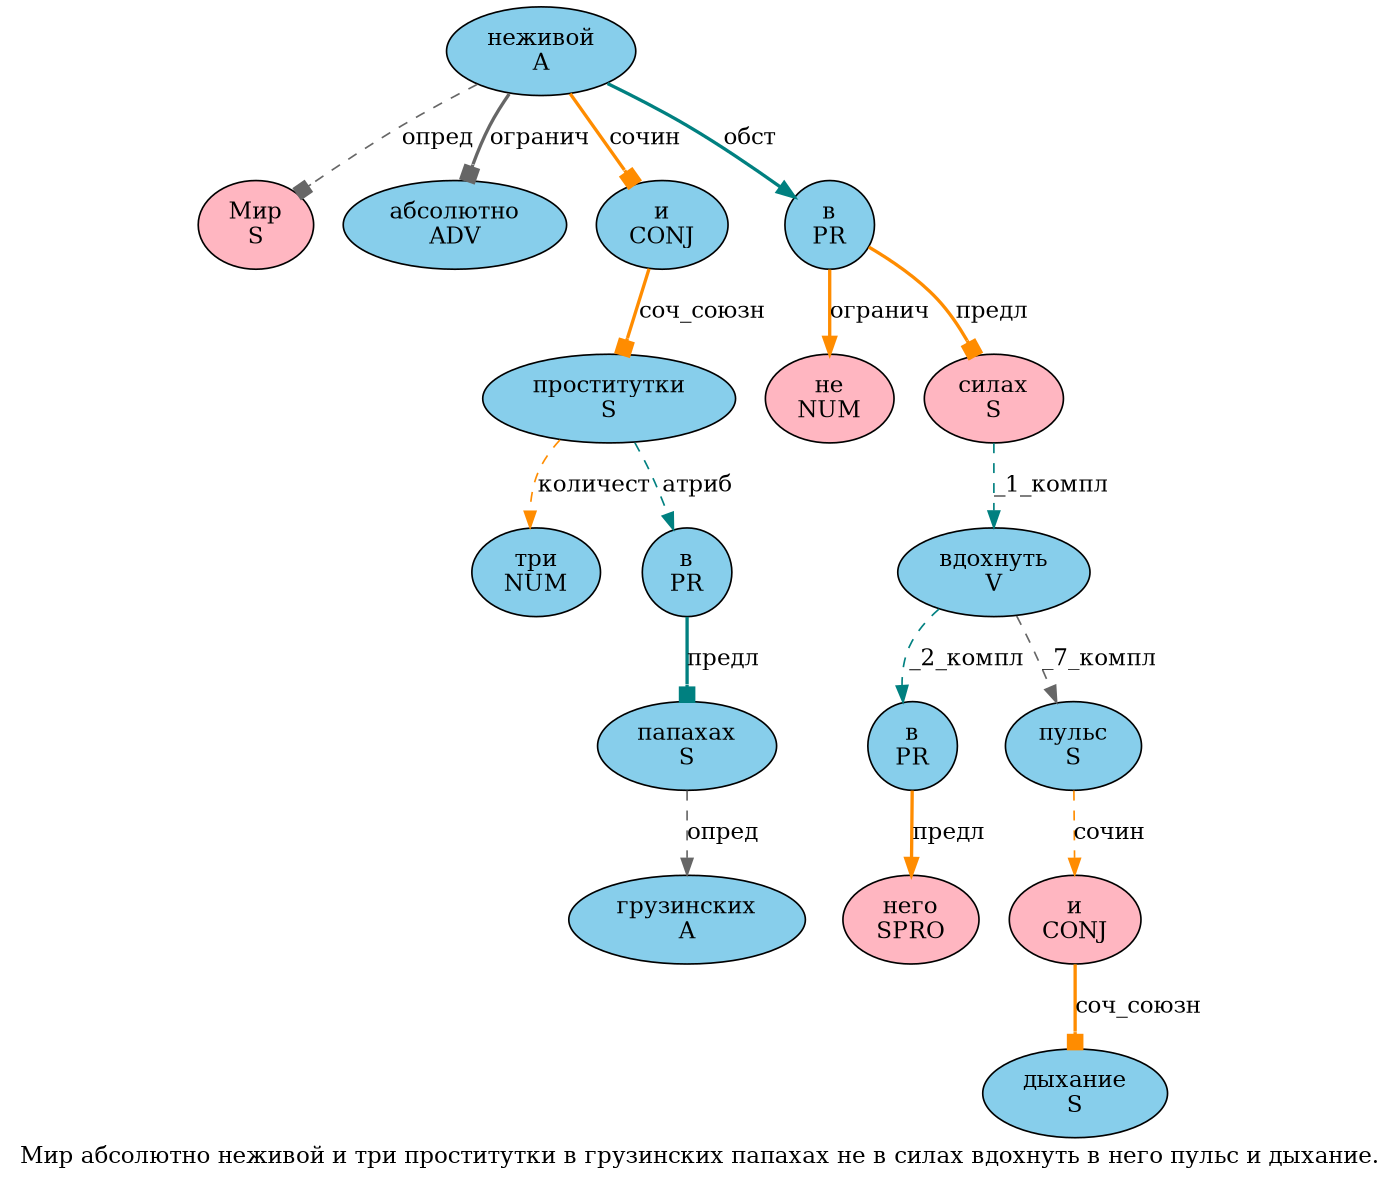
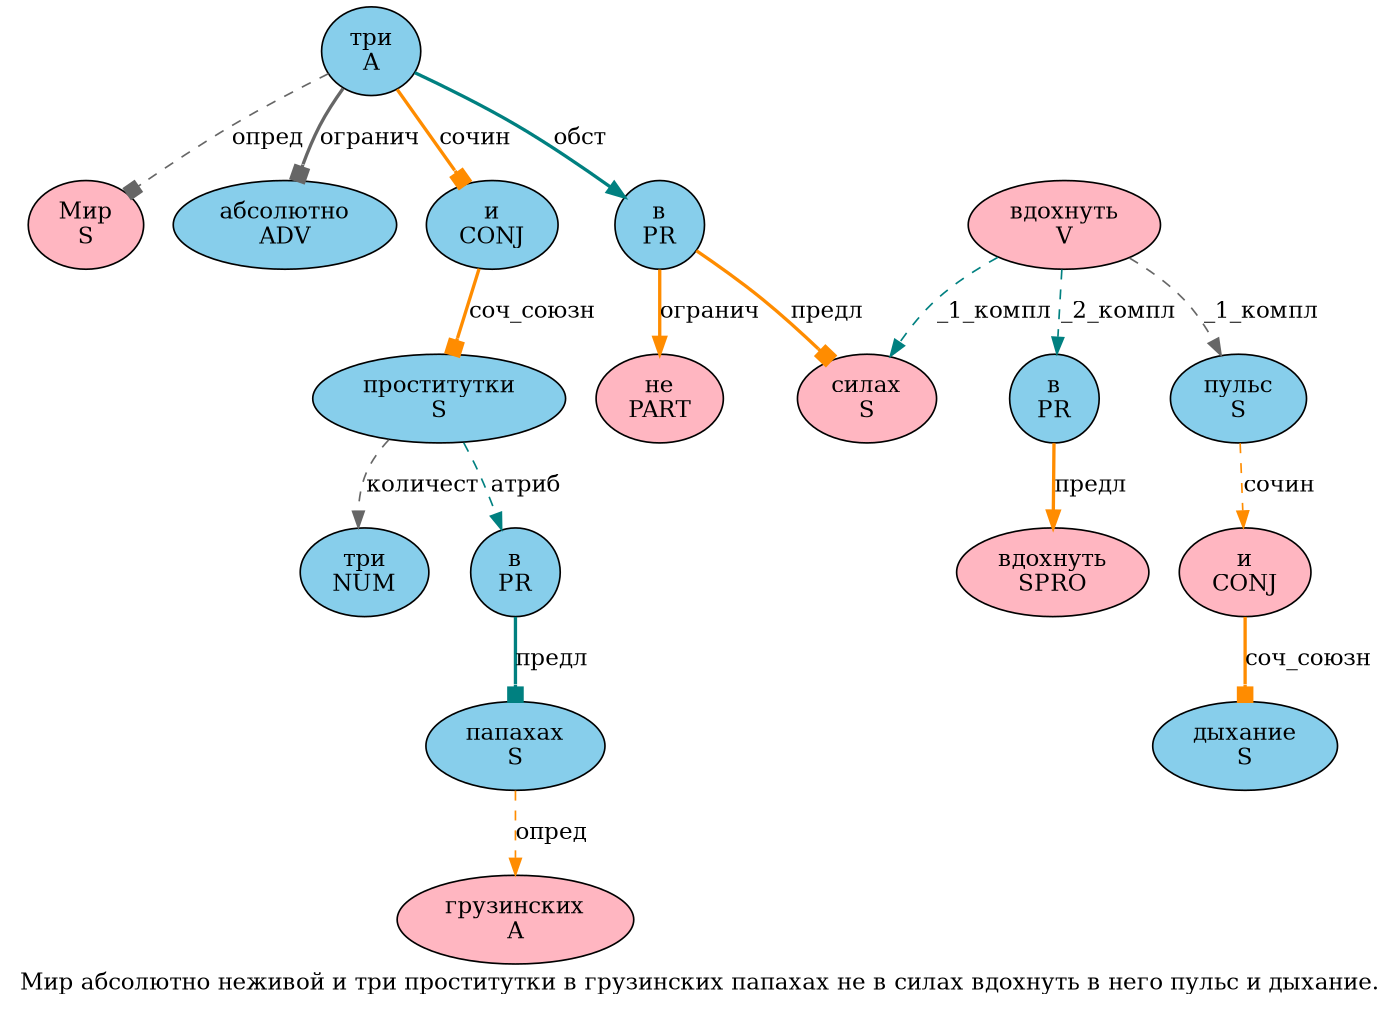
(541, 51) -> (371, 51)
(830, 399) -> (660, 399)
(538, 473) -> (366, 472)
(994, 477) -> (943, 294)
(994, 572) -> (1064, 225)
(1100, 659) -> (1262, 312)
(687, 824) -> (515, 824)
(687, 920) -> (515, 920)
(911, 920) -> (1053, 572)
